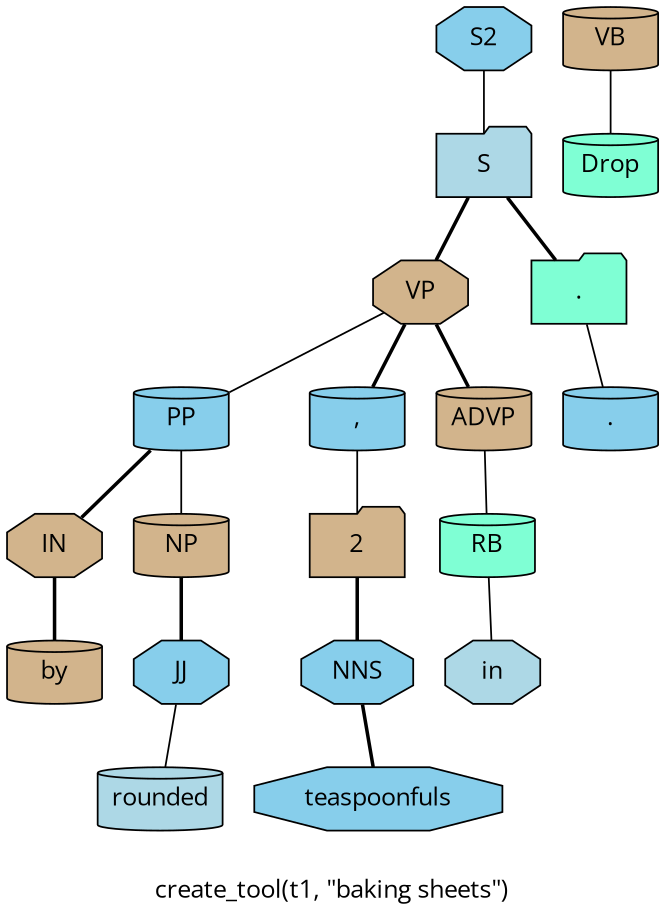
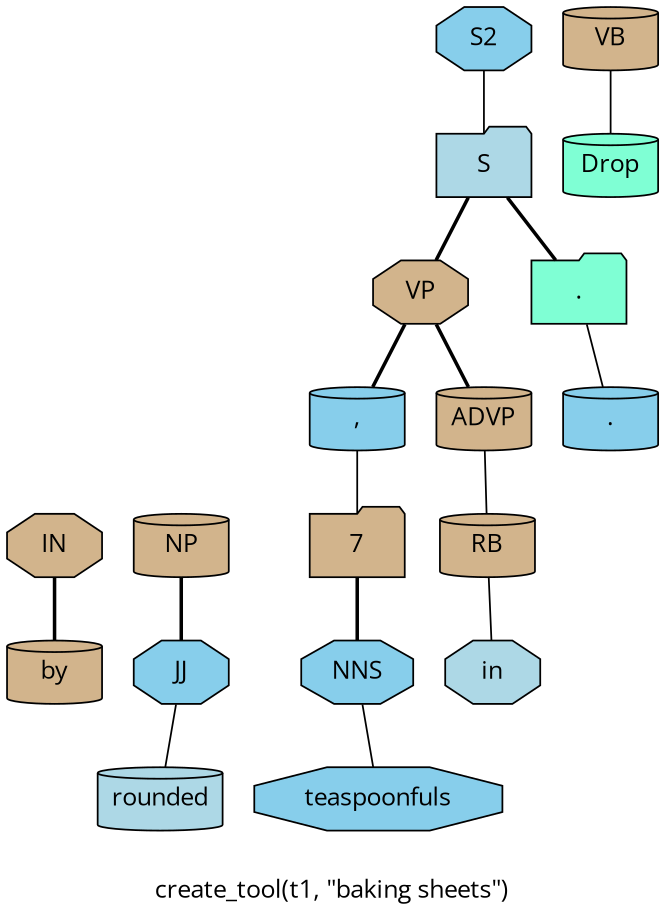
(181, 419) -> none
(357, 546) -> (357, 546)
(487, 546) -> (487, 546)
(368, 736) -> (368, 736)
